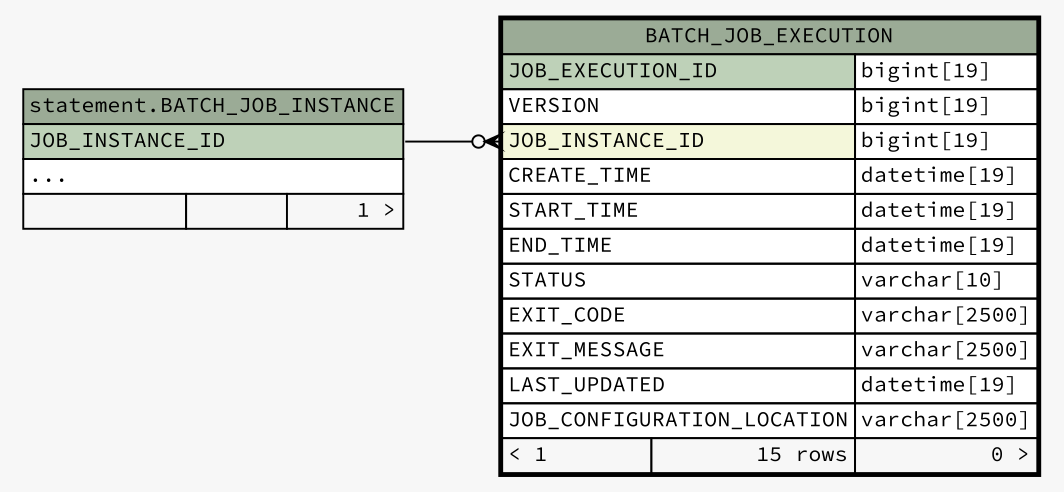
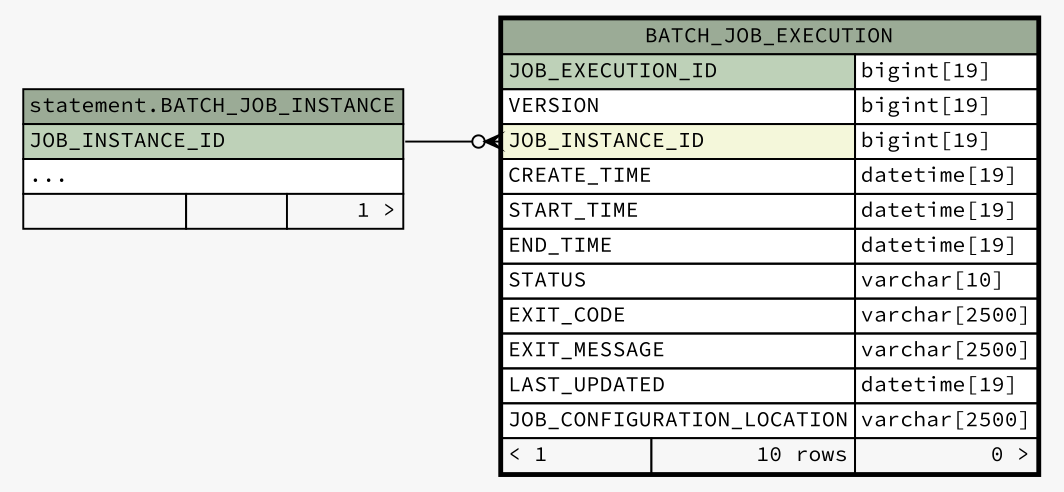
(803, 455) -> (803, 455)
